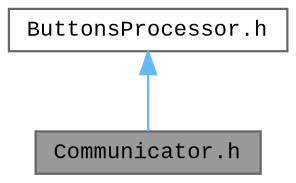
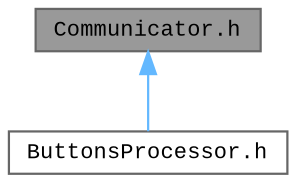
(148, 103) -> (148, 103)
